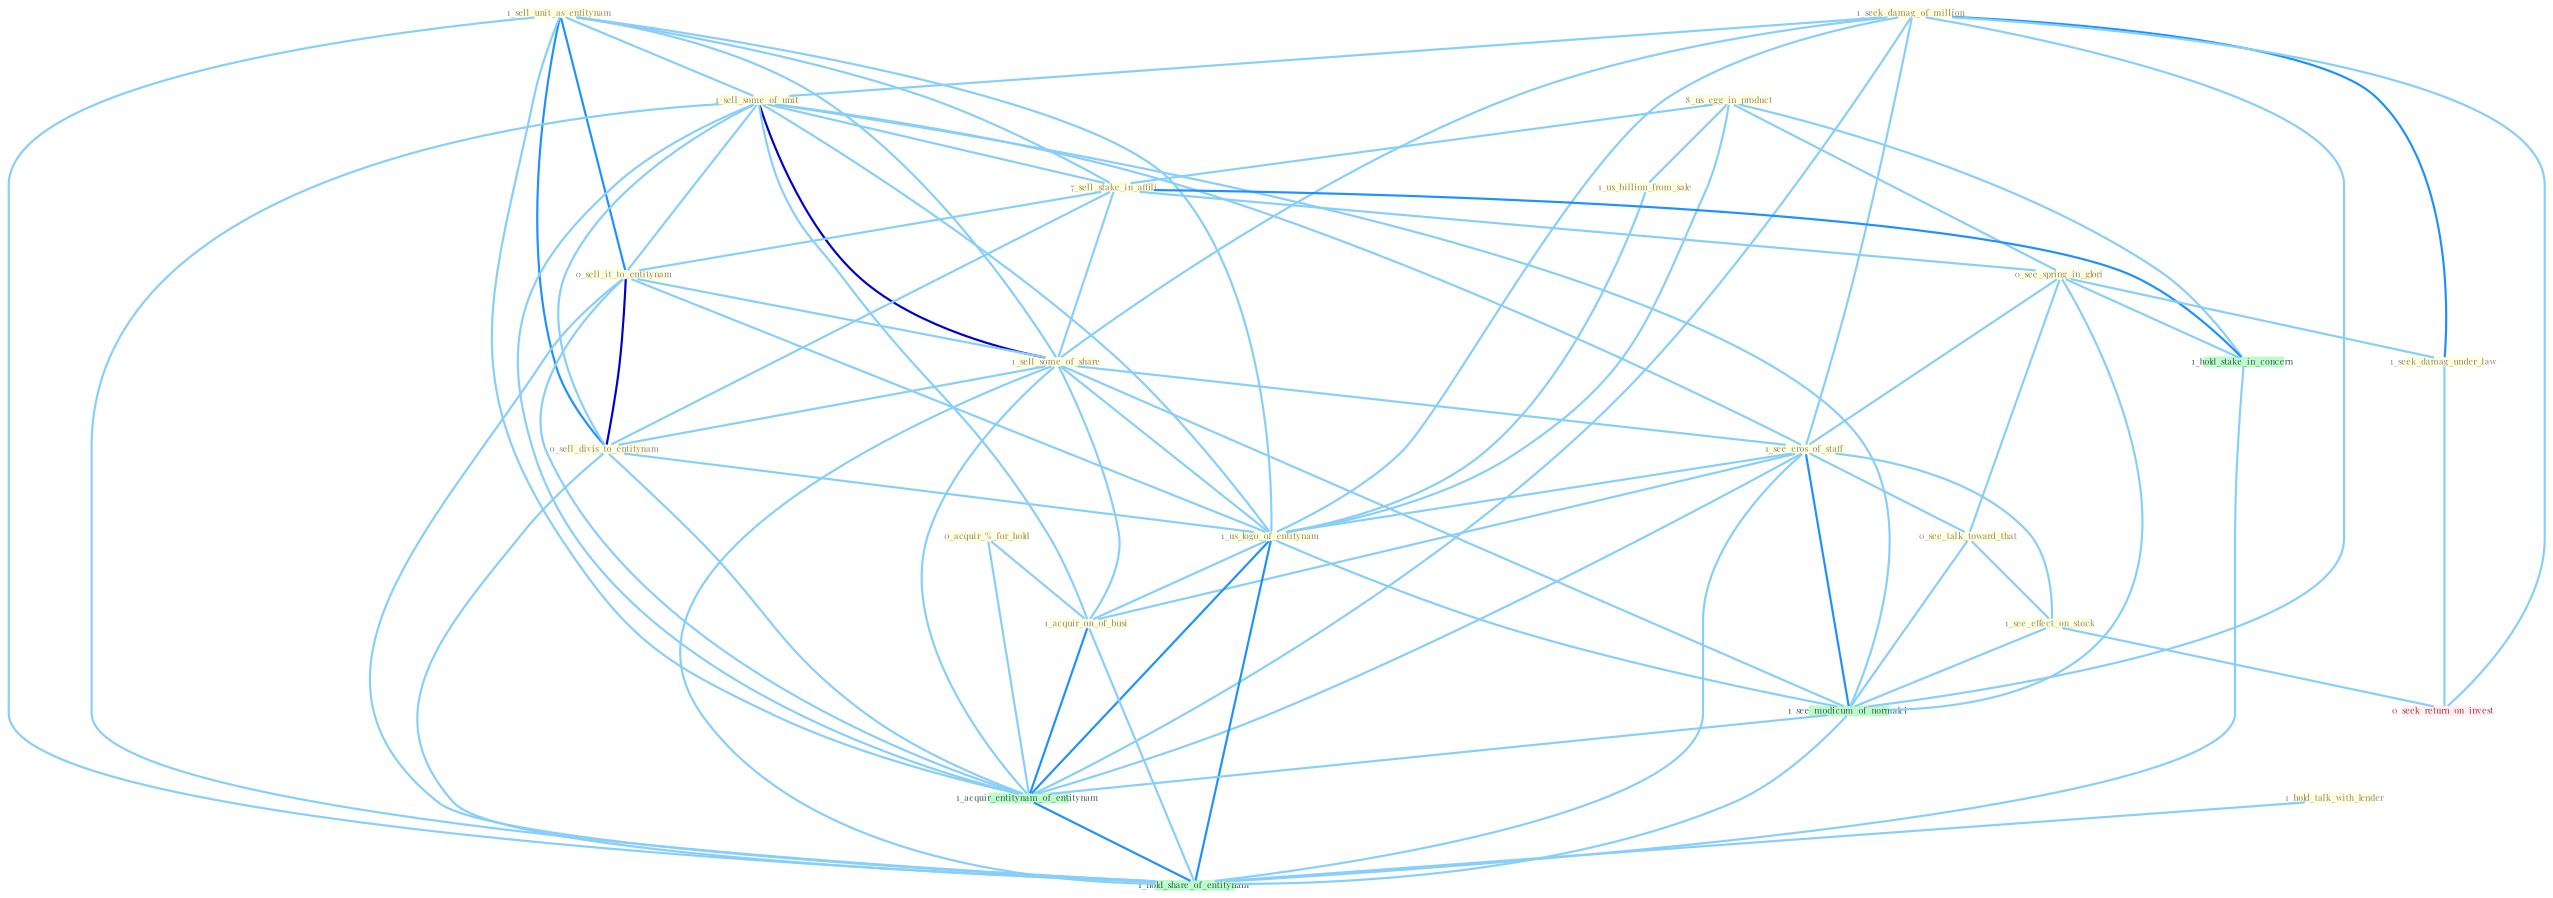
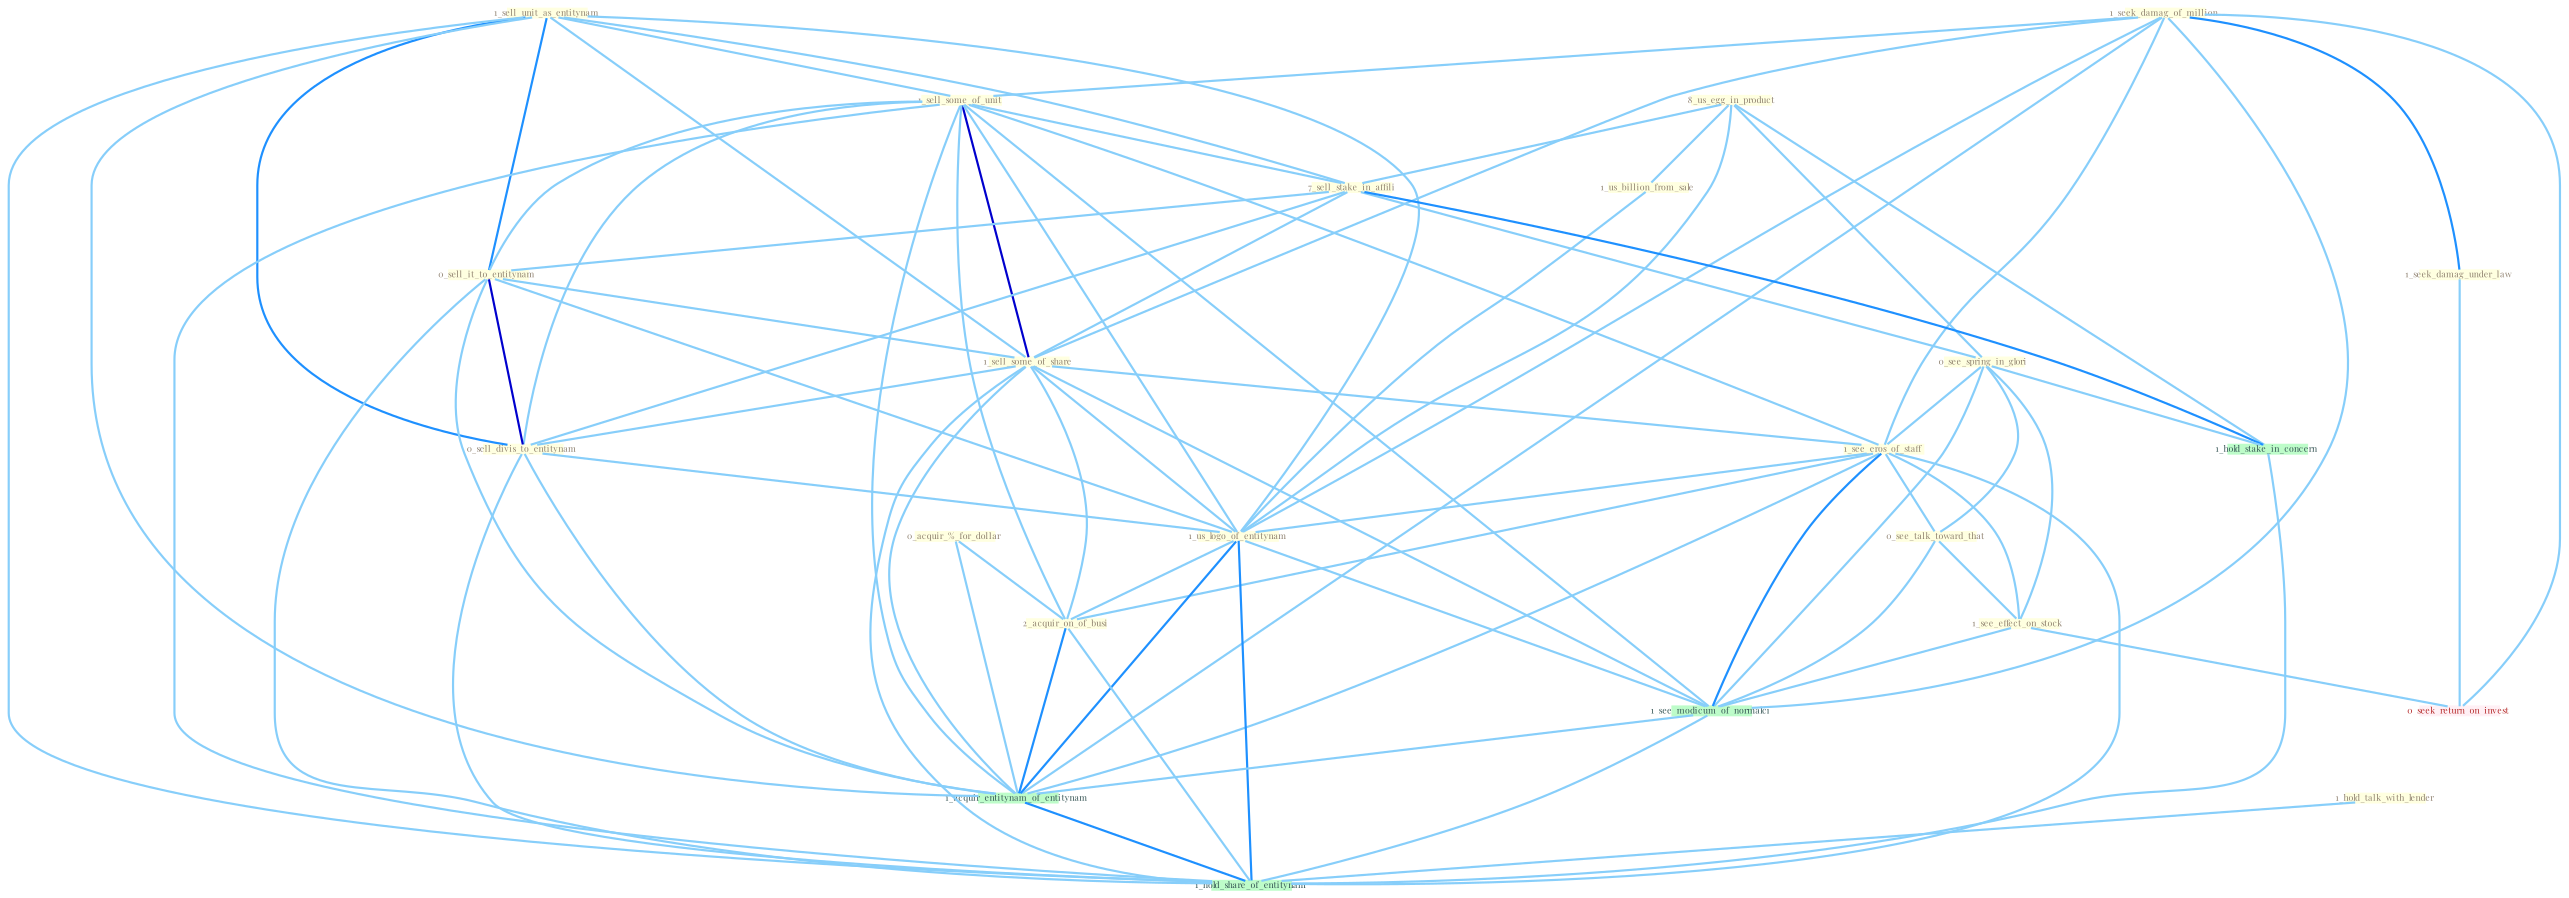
(2252, 318) -> (2052, 485)
(988, 536) -> (955, 536)
(1088, 624) -> (1066, 624)
